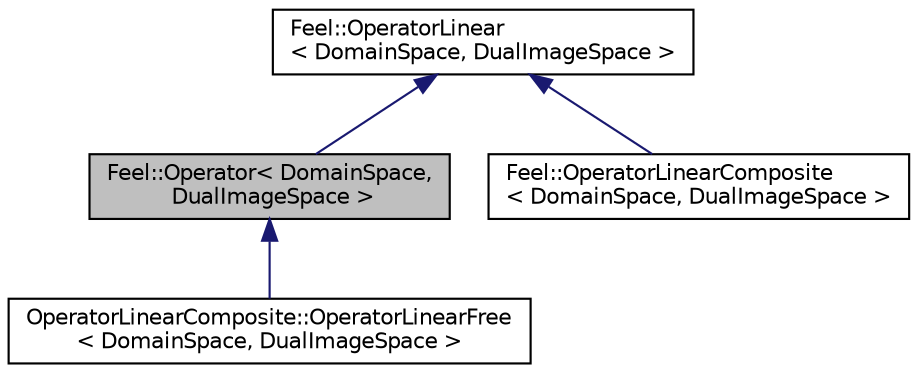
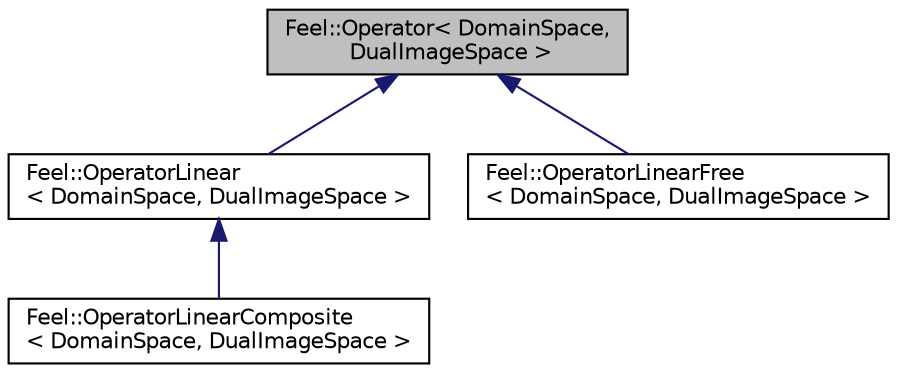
(367, 120) -> (324, 120)
(270, 331) -> (678, 187)
